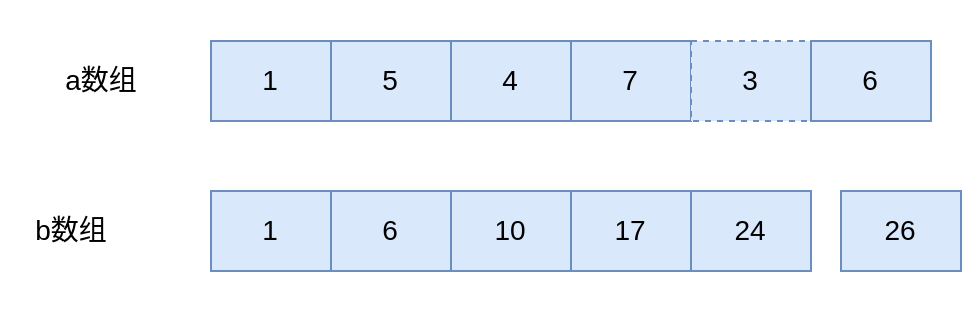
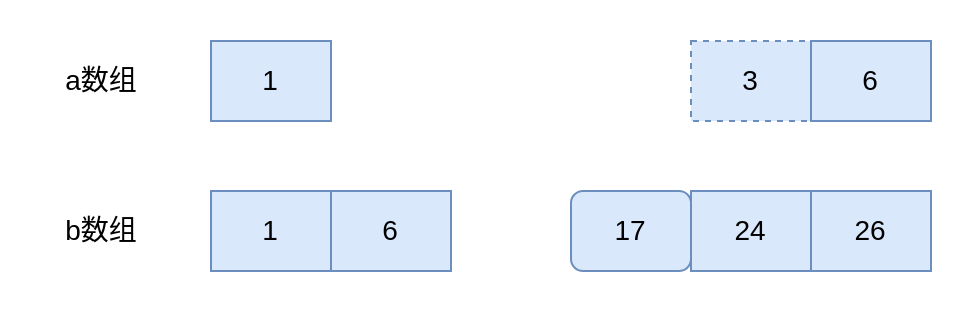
(391, 81) -> none
(511, 81) -> none
(631, 81) -> none
(71, 231) -> (101, 231)
(511, 231) -> none
(631, 231) -> (631, 231)
(901, 231) -> (871, 231)
